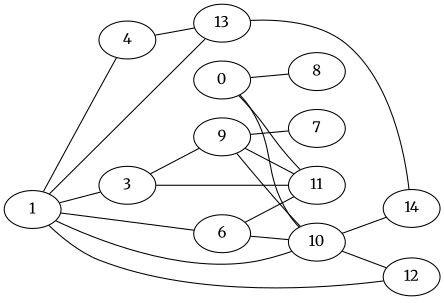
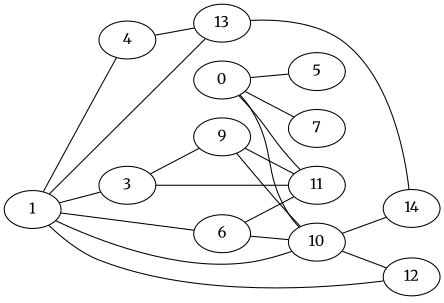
(317, 72) -> (317, 72)
(277, 132) -> (270, 104)
